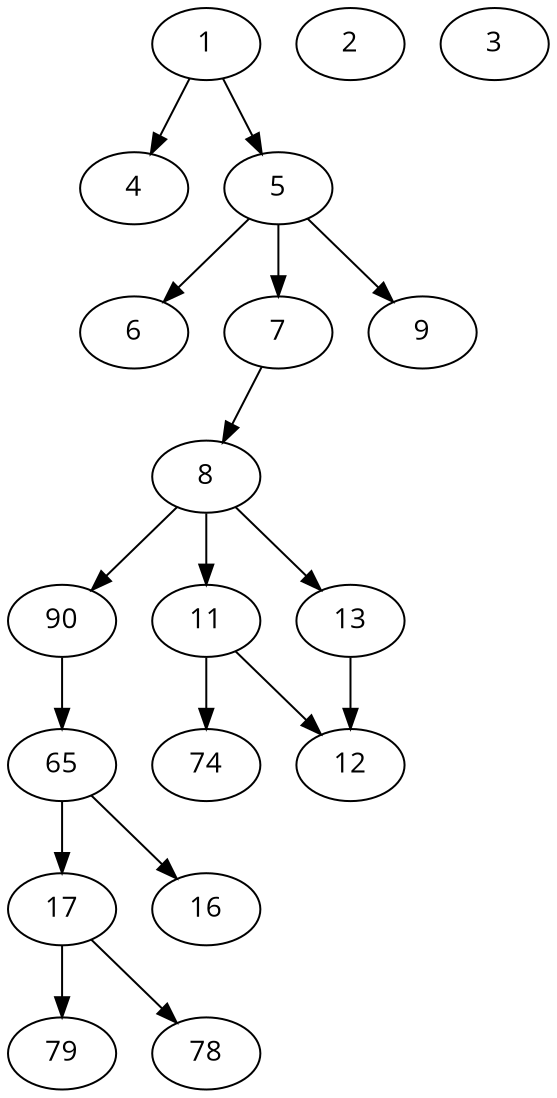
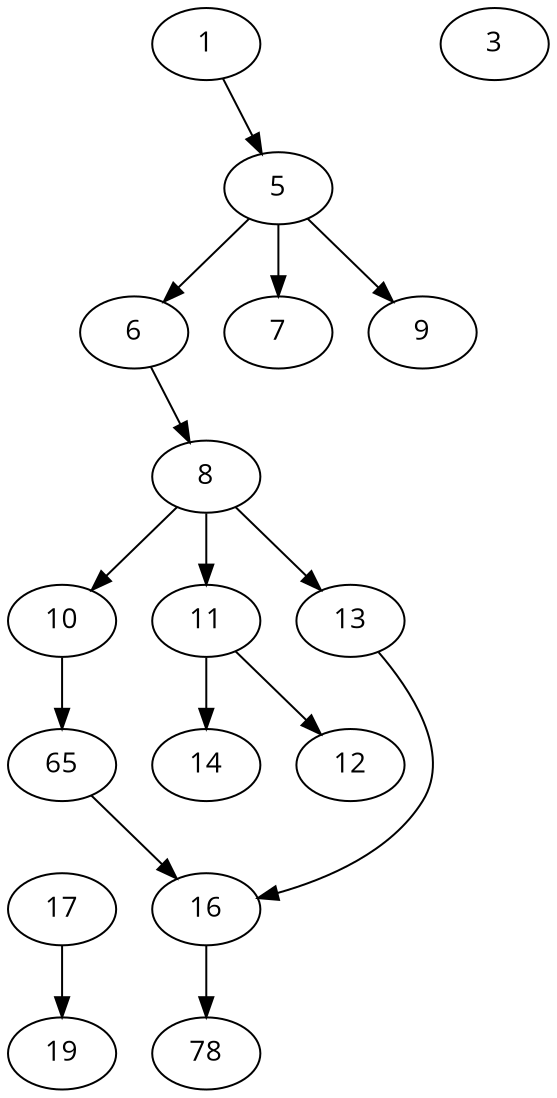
(350, 44) -> none
(134, 188) -> none
(247, 396) -> (166, 396)
(62, 621) -> (62, 621)
(350, 683) -> (420, 805)
(206, 765) -> (206, 765)
(62, 827) -> none
(127, 974) -> (206, 972)
(62, 1053) -> (62, 1053)
